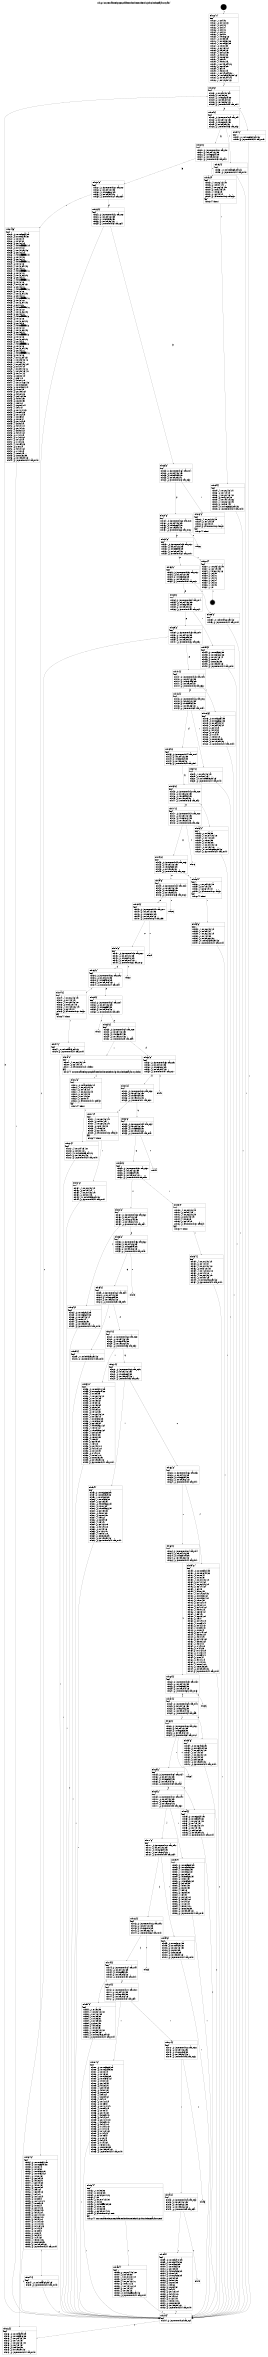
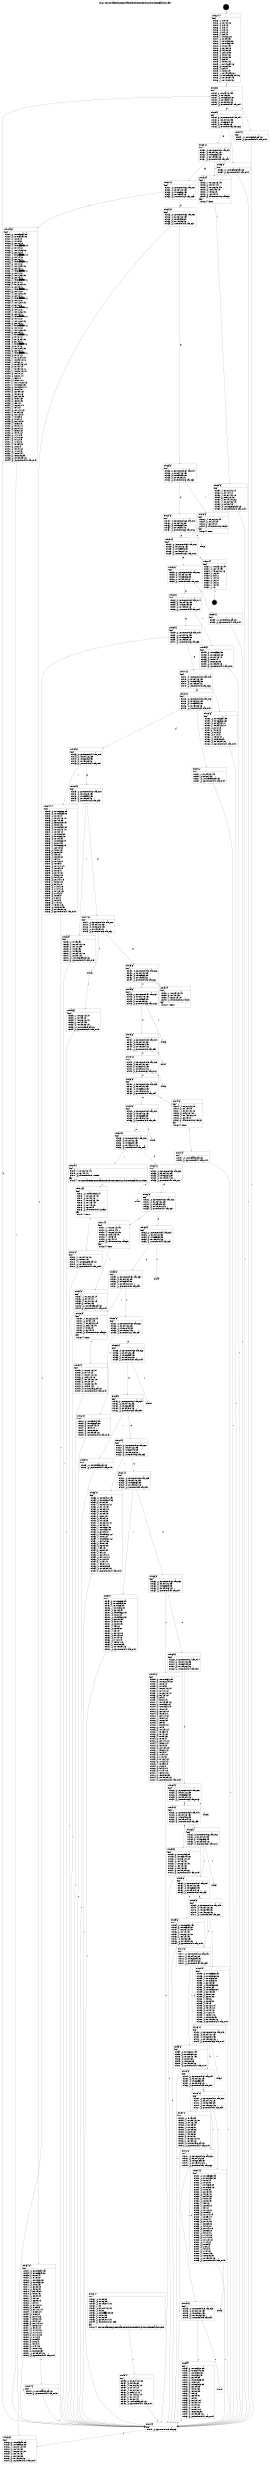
none -> (60, 859)
(207, 910) -> (87, 992)
